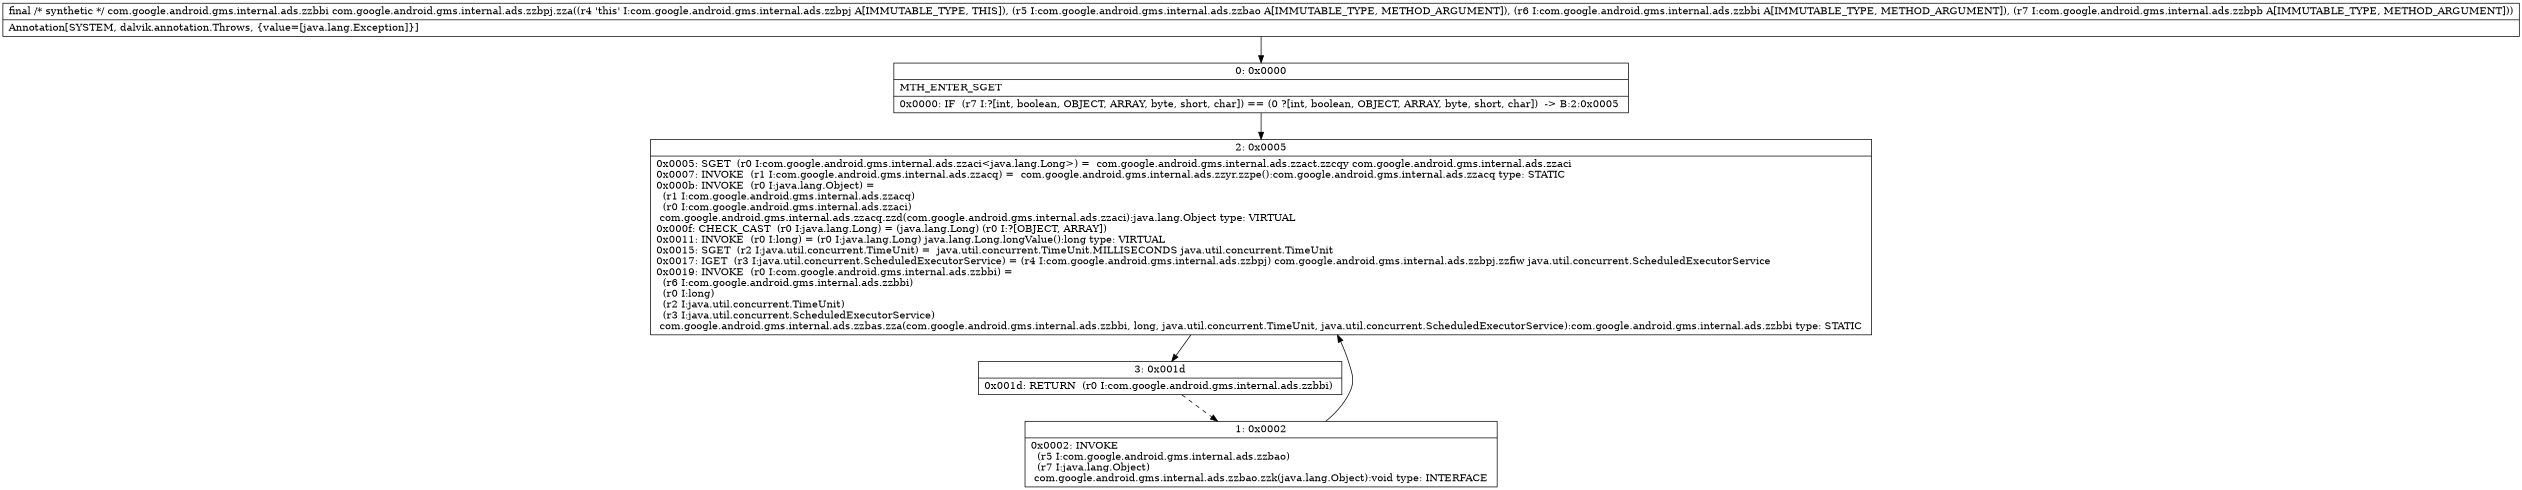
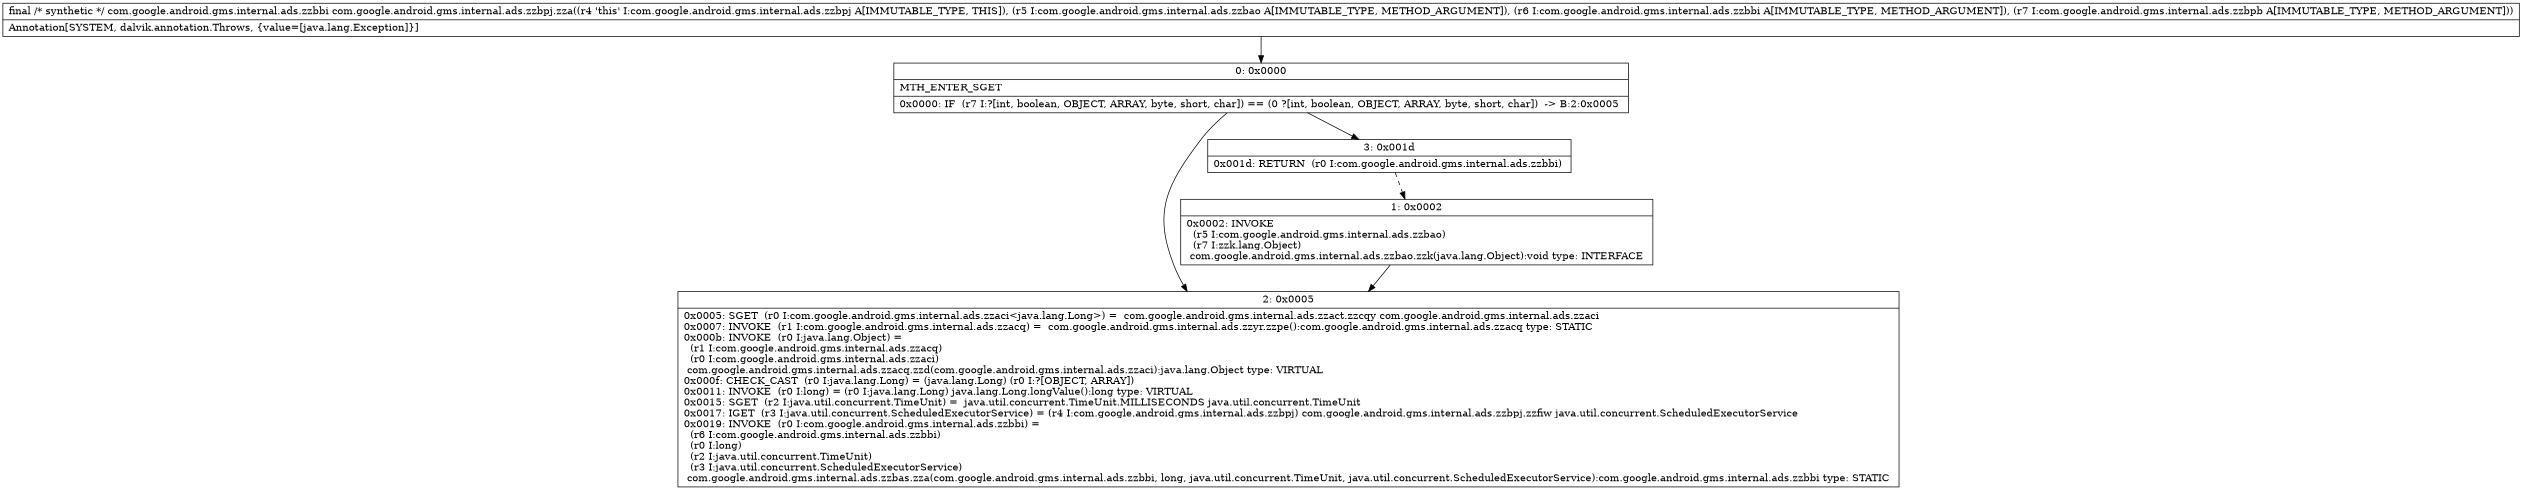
(1183, 345) -> (1330, 124)
(1091, 467) -> (1244, 245)
